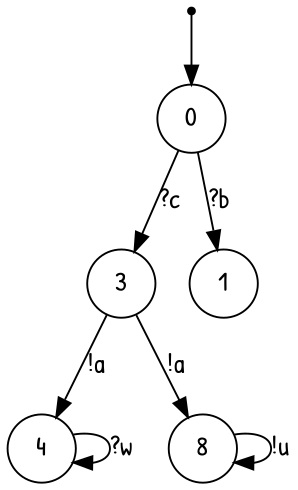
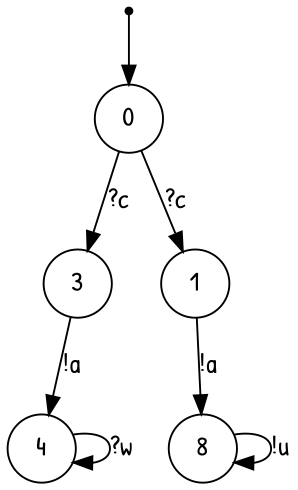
(220, 201) -> (175, 201)
(158, 358) -> (199, 357)
